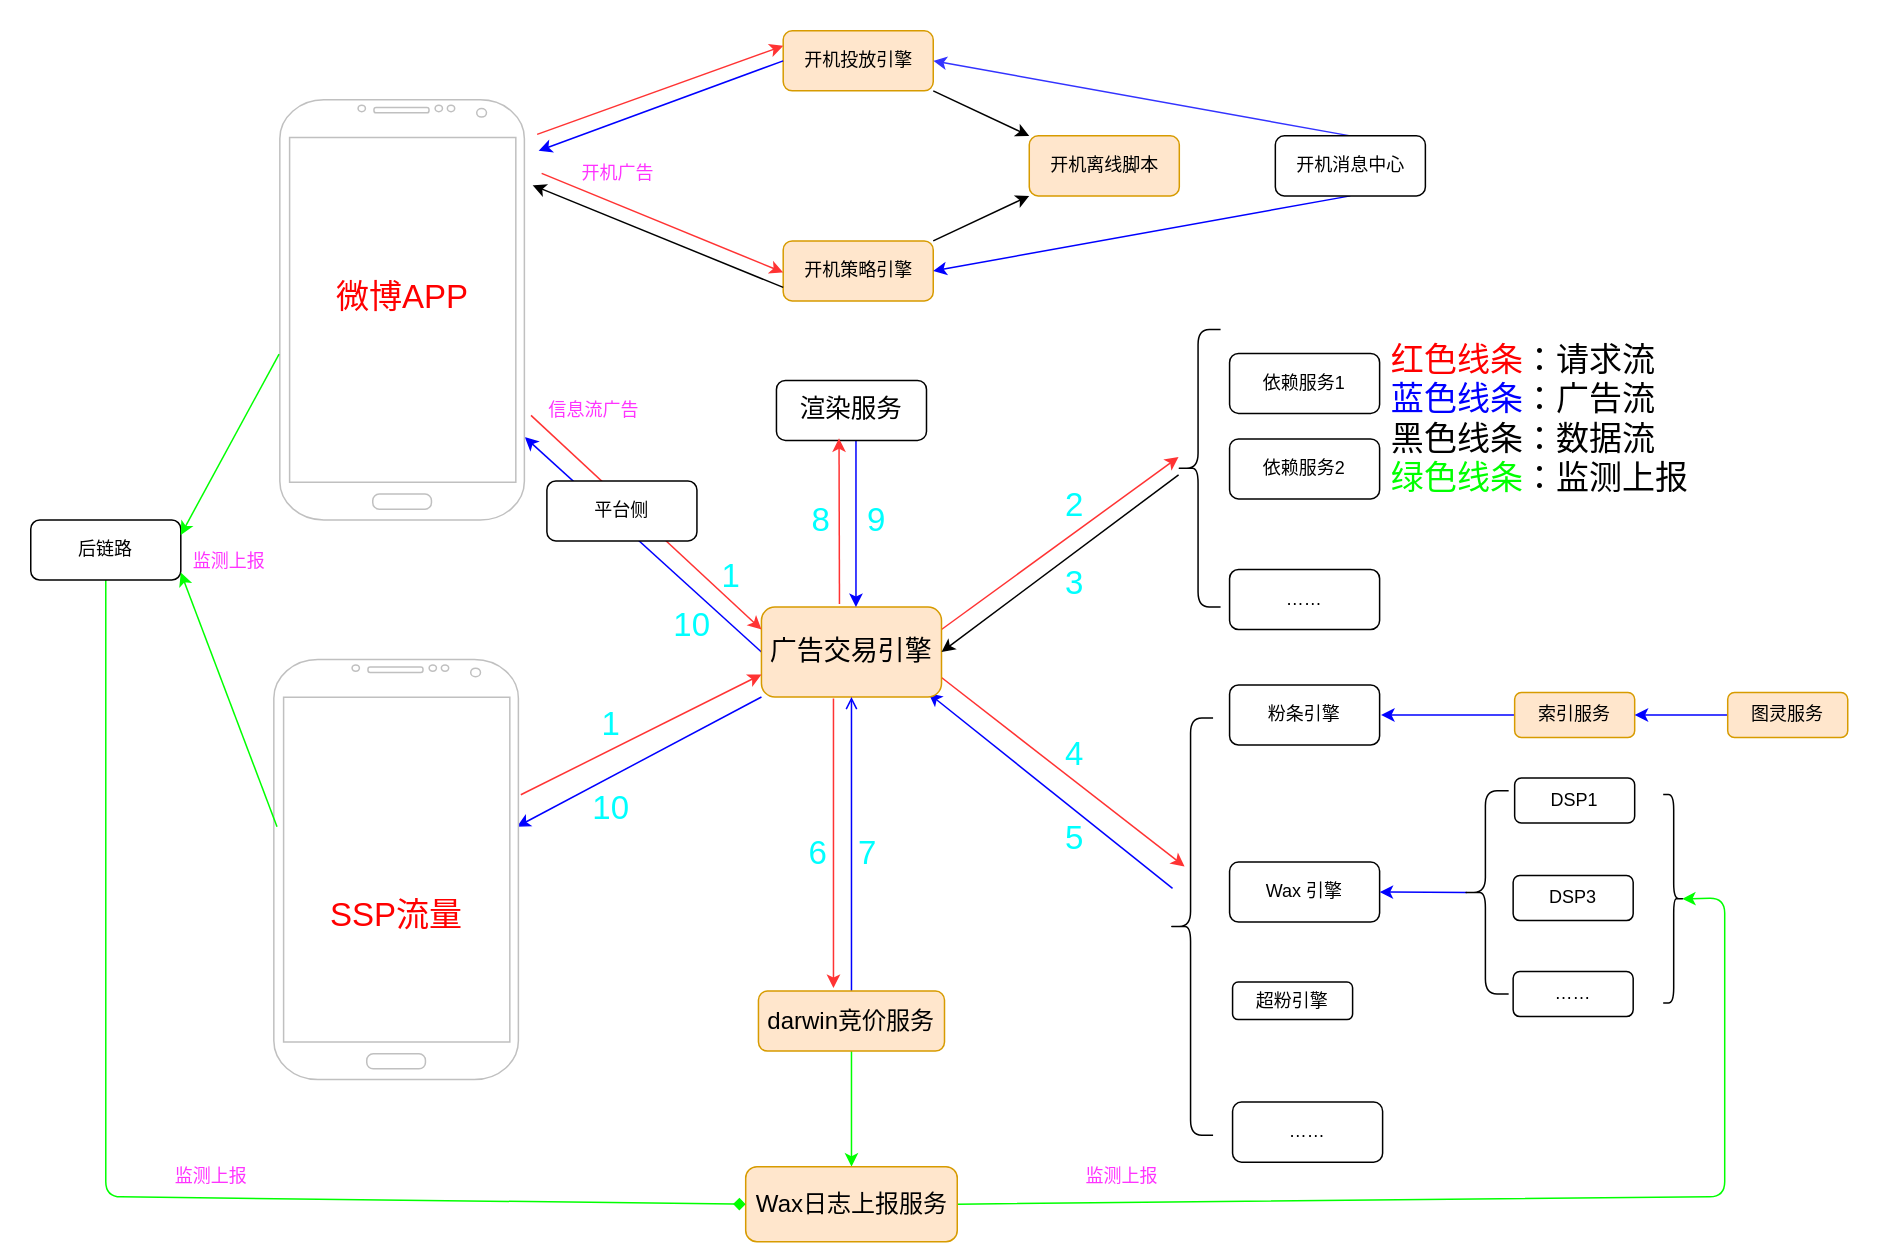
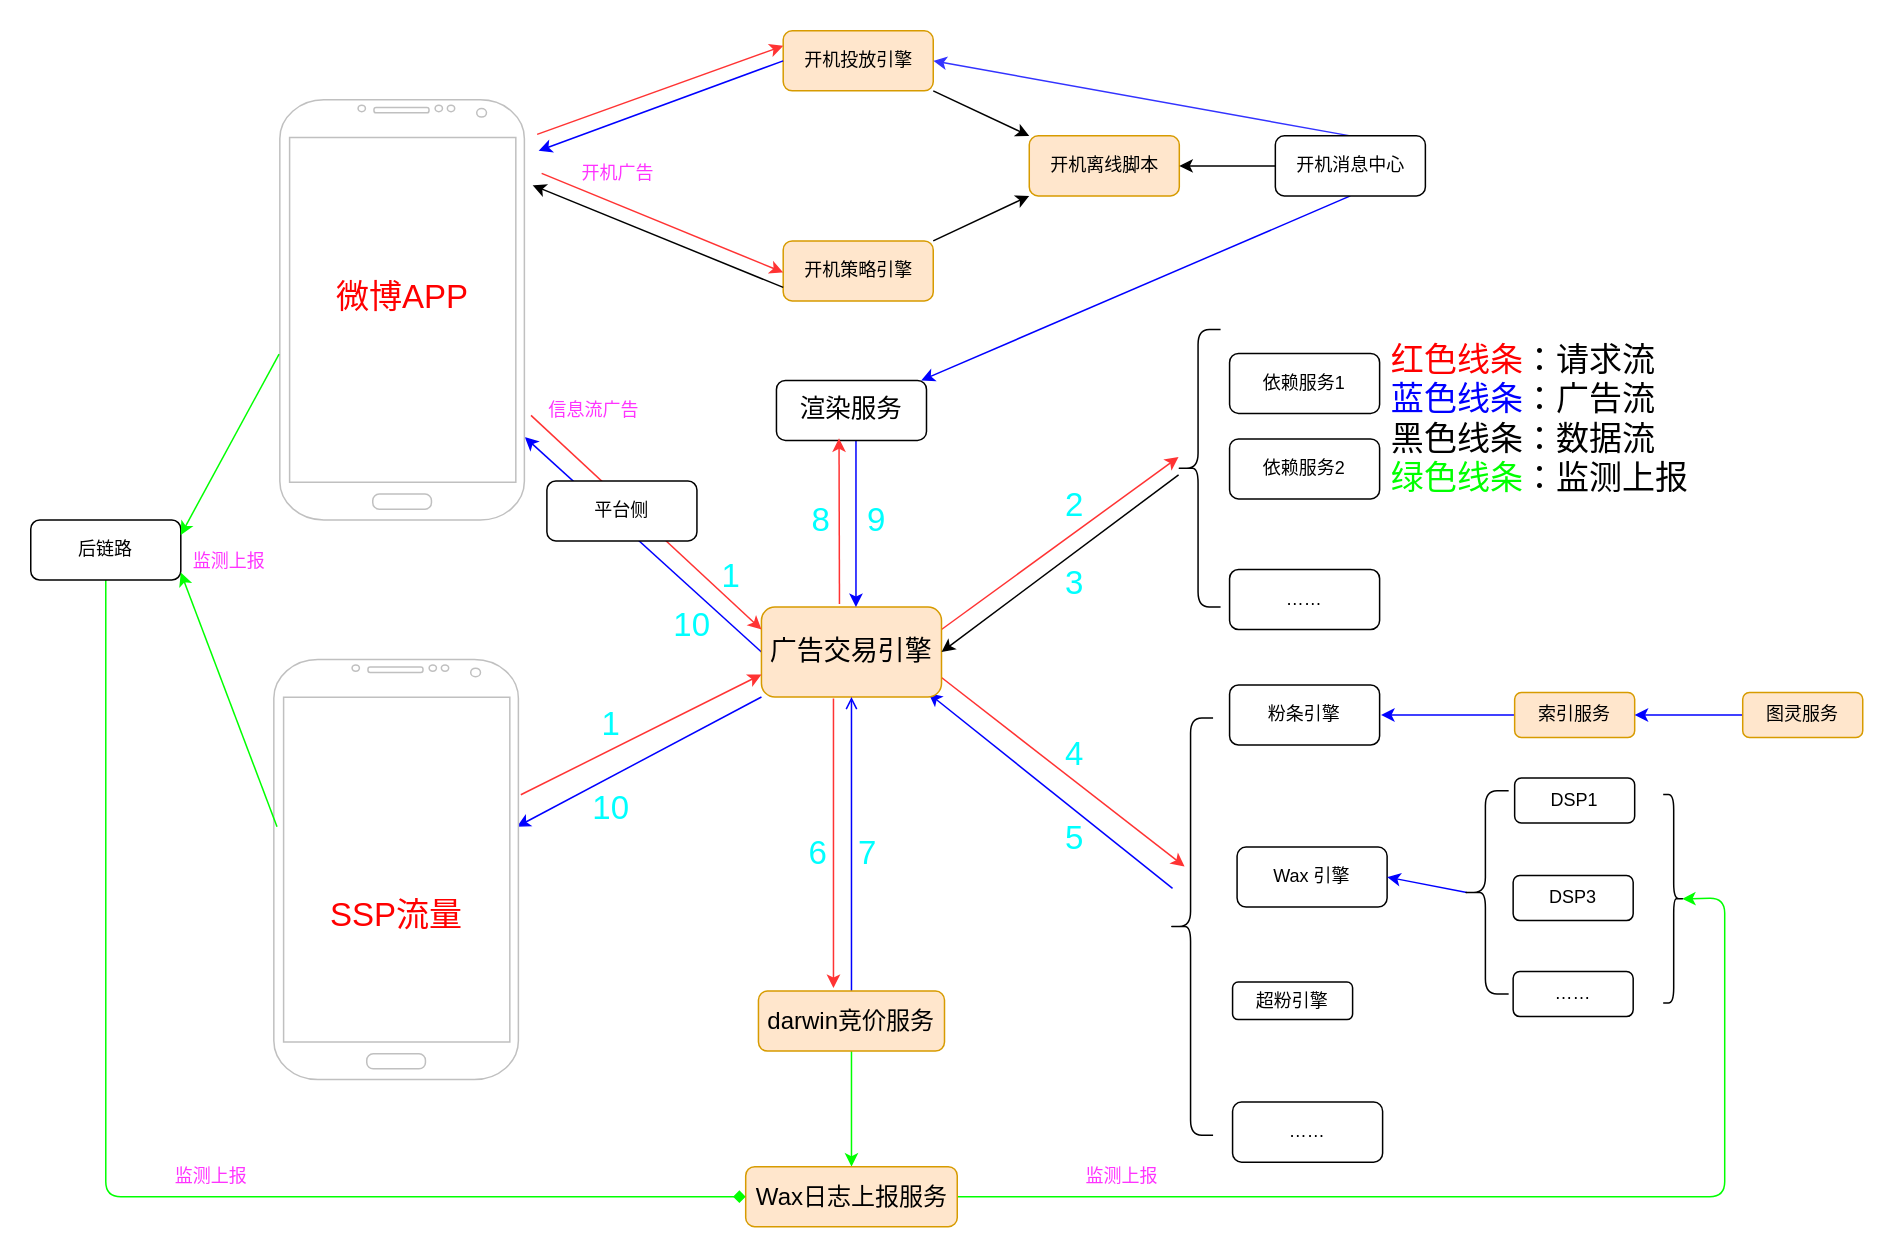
none -> (1232, 166)
(1146, 232) -> (1139, 286)
(1787, 715) -> (1802, 715)
(1304, 892) -> (1312, 877)
(851, 1204) -> (851, 1196)
